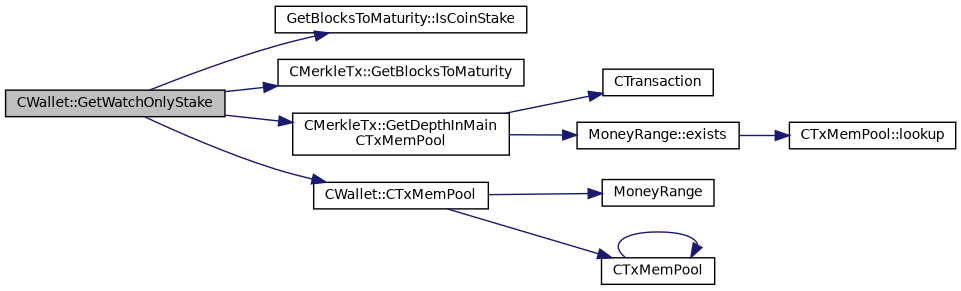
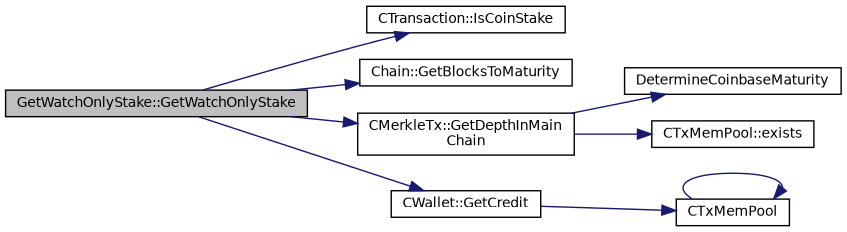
(401, 20) -> (466, 20)
(401, 73) -> (466, 73)
(658, 82) -> (733, 81)
(115, 103) -> (156, 103)
(401, 134) -> (466, 134)
(658, 136) -> (733, 134)
(873, 136) -> none
(658, 193) -> none
(401, 196) -> (466, 204)
